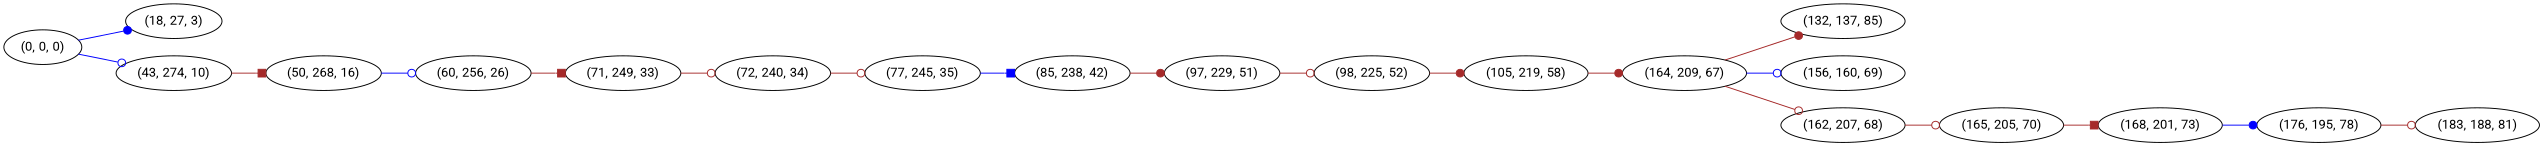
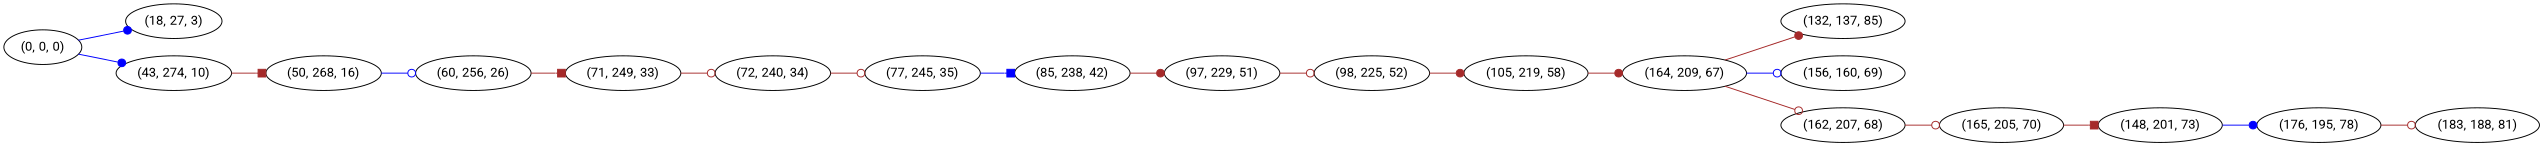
(98, 58) -> (98, 58)
(2160, 125) -> (2160, 125)
